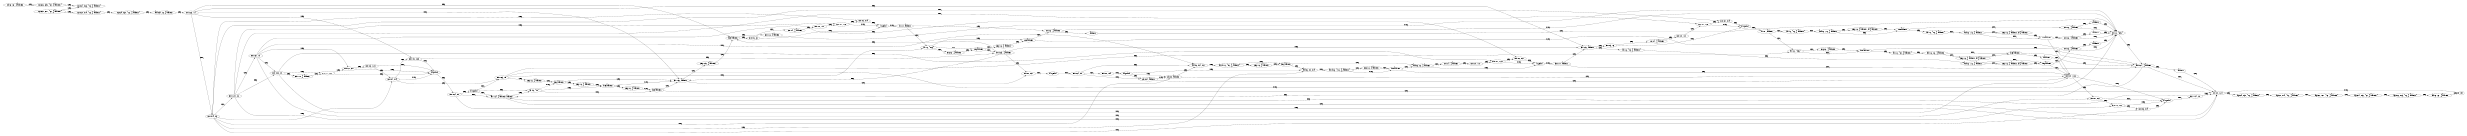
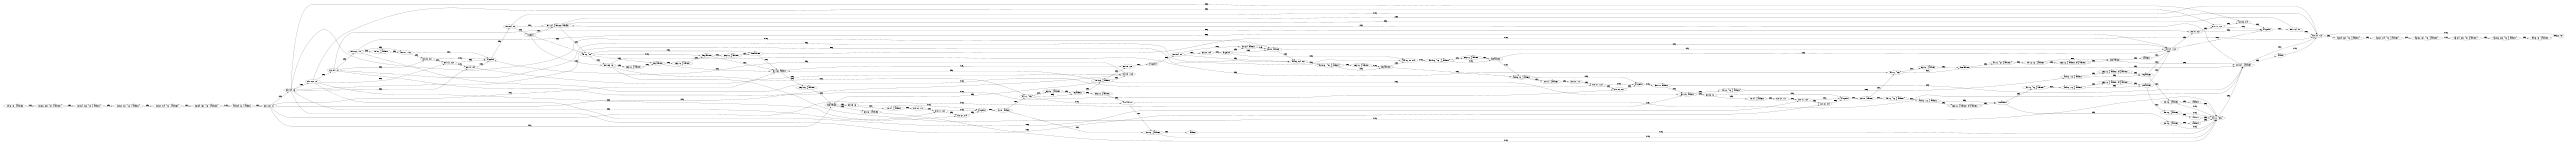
(69, 9) -> (108, 106)
(707, 58) -> (1118, 79)
(444, 84) -> (596, 61)
(255, 85) -> (383, 80)
